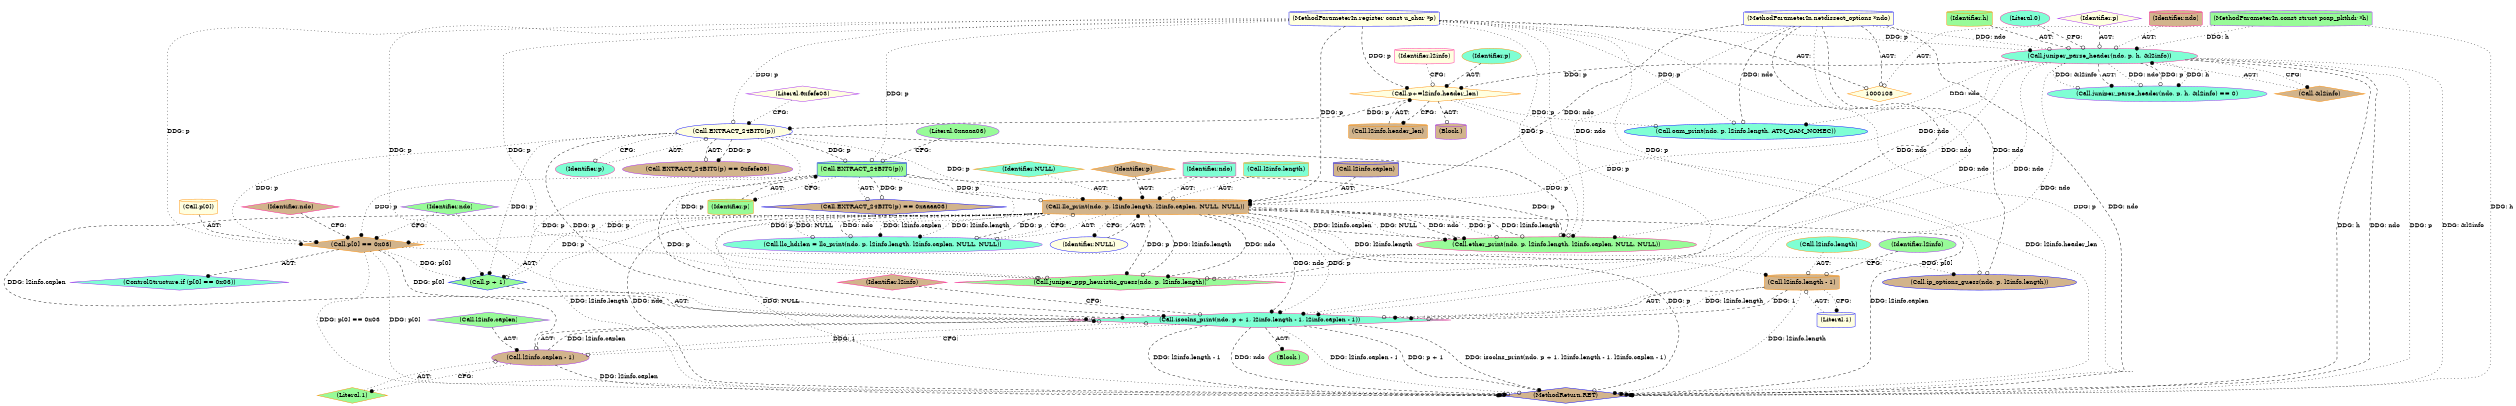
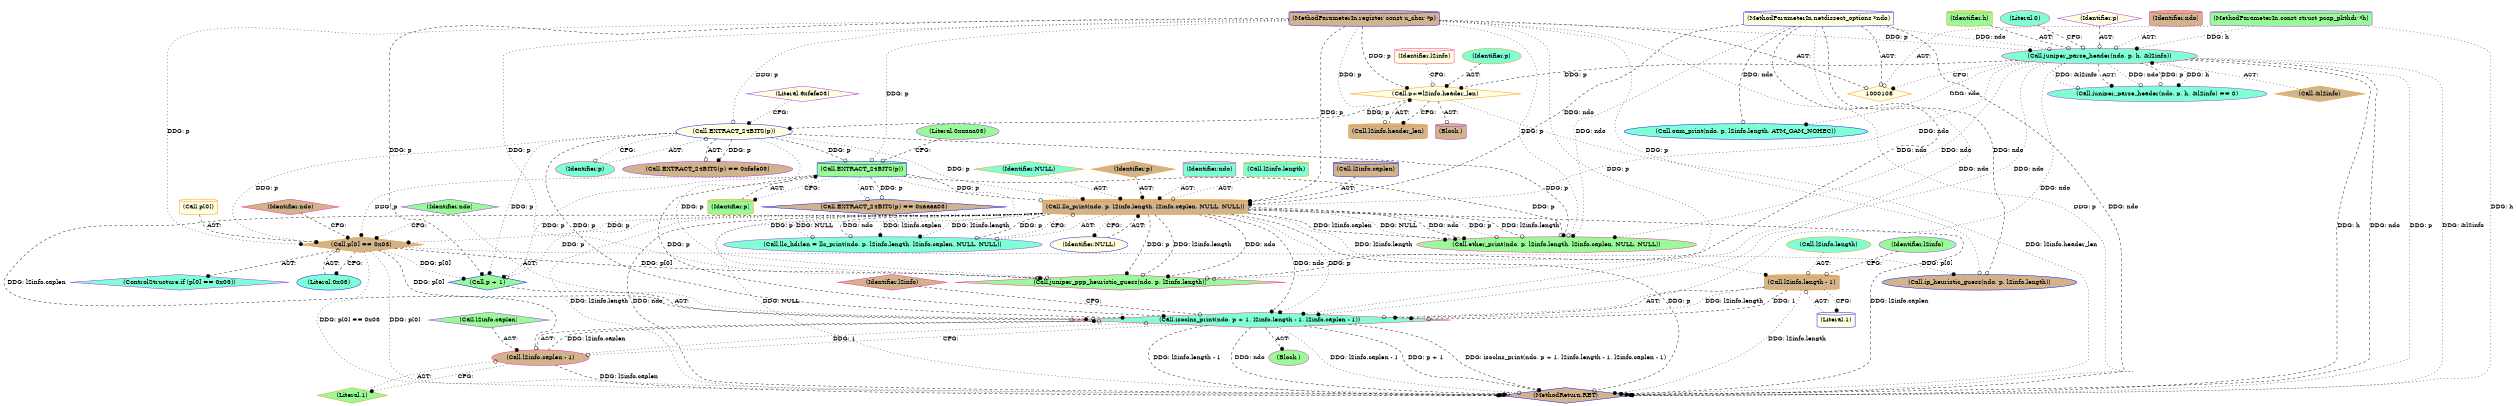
(1364, 18) -> (1364, 18)
(699, 30) -> (699, 30)
(1594, 47) -> (1339, 86)
(2248, 68) -> (1960, 70)
(1559, 119) -> none
none -> (716, 270)
none -> (329, 282)
(1980, 282) -> (1980, 282)
(540, 358) -> (540, 358)
